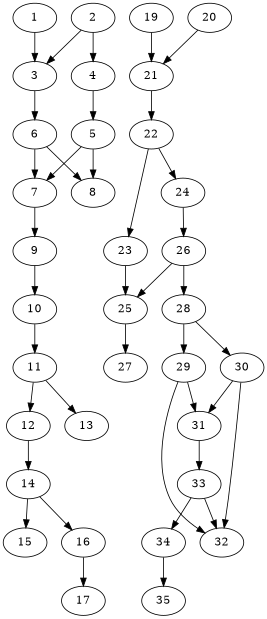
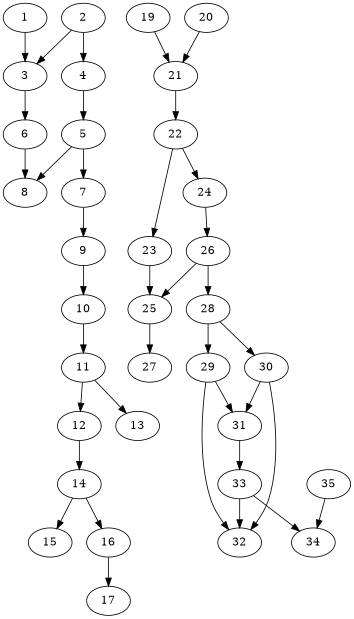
(35, 160) -> none
(164, 568) -> (322, 509)
